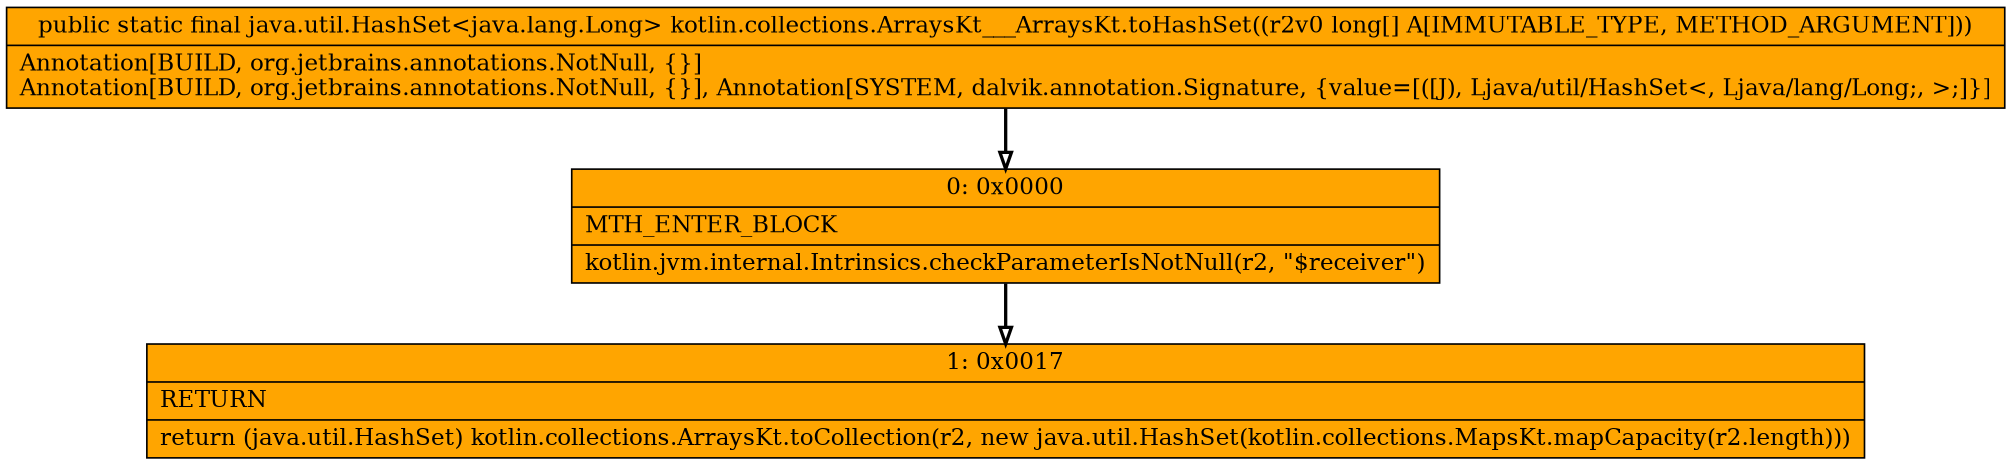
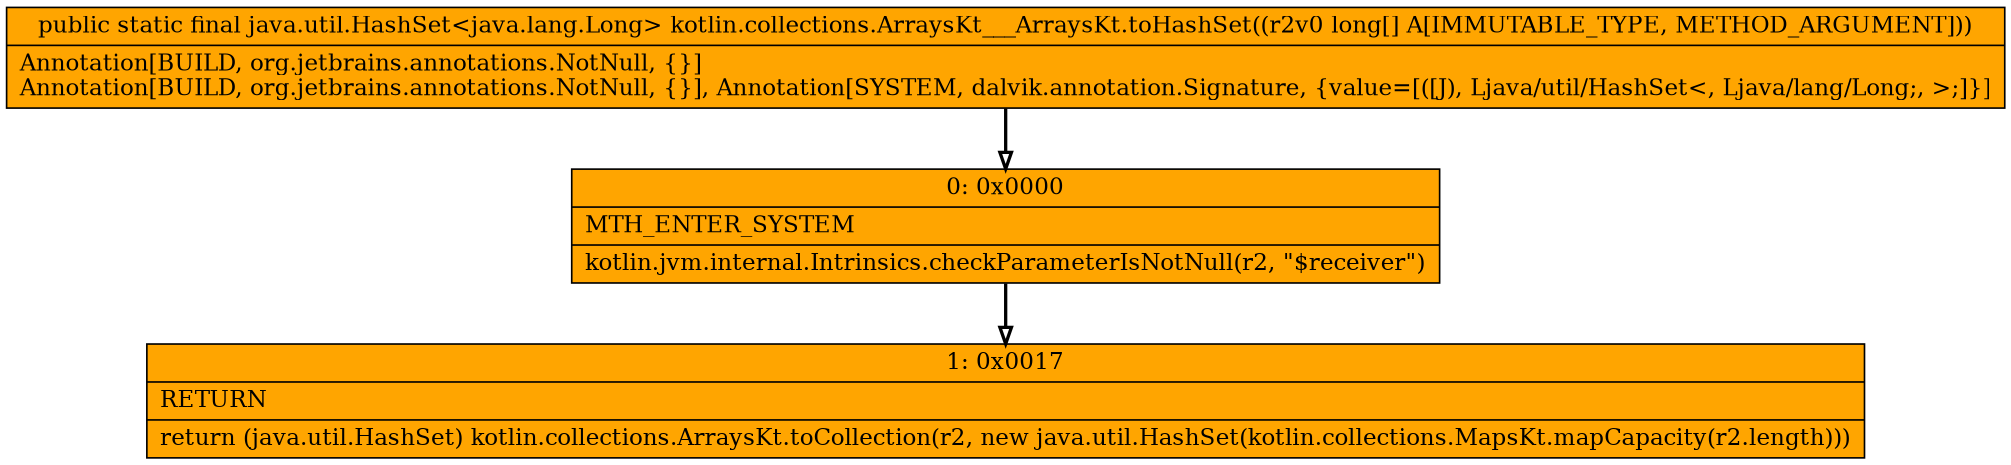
(712, 225) -> (720, 225)
